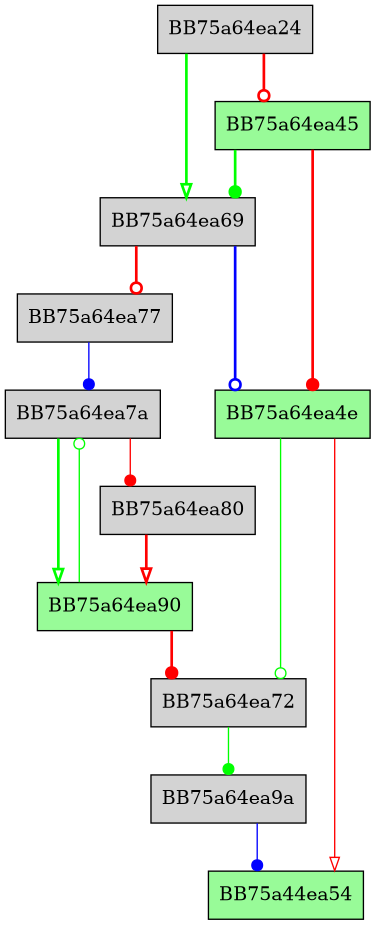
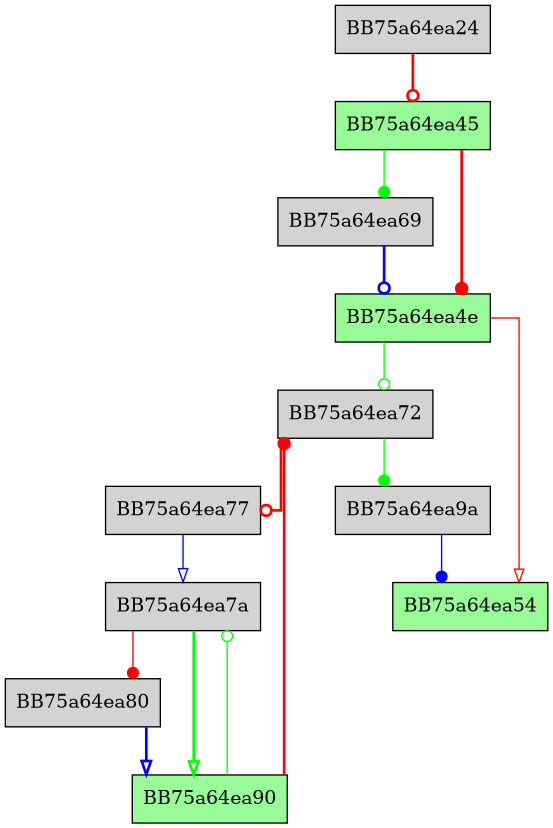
(186, 119) -> none
(235, 168) -> (384, 168)
(136, 264) -> (281, 479)
(89, 361) -> (183, 552)
(146, 552) -> (146, 744)
(286, 895) -> (470, 607)
